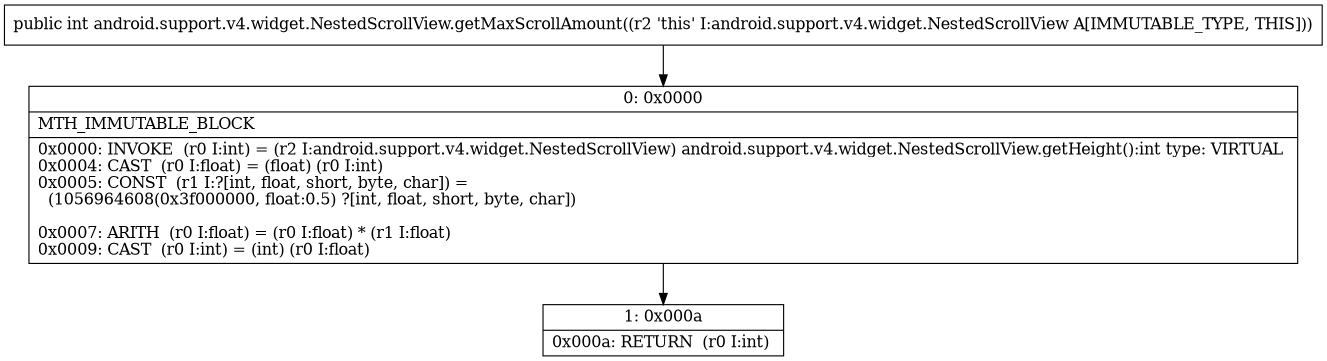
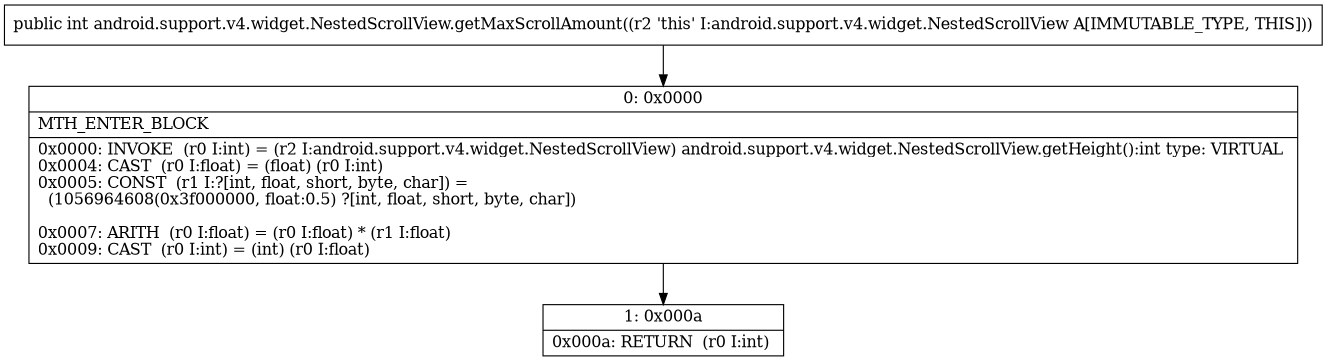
(146, 124) -> (124, 124)
